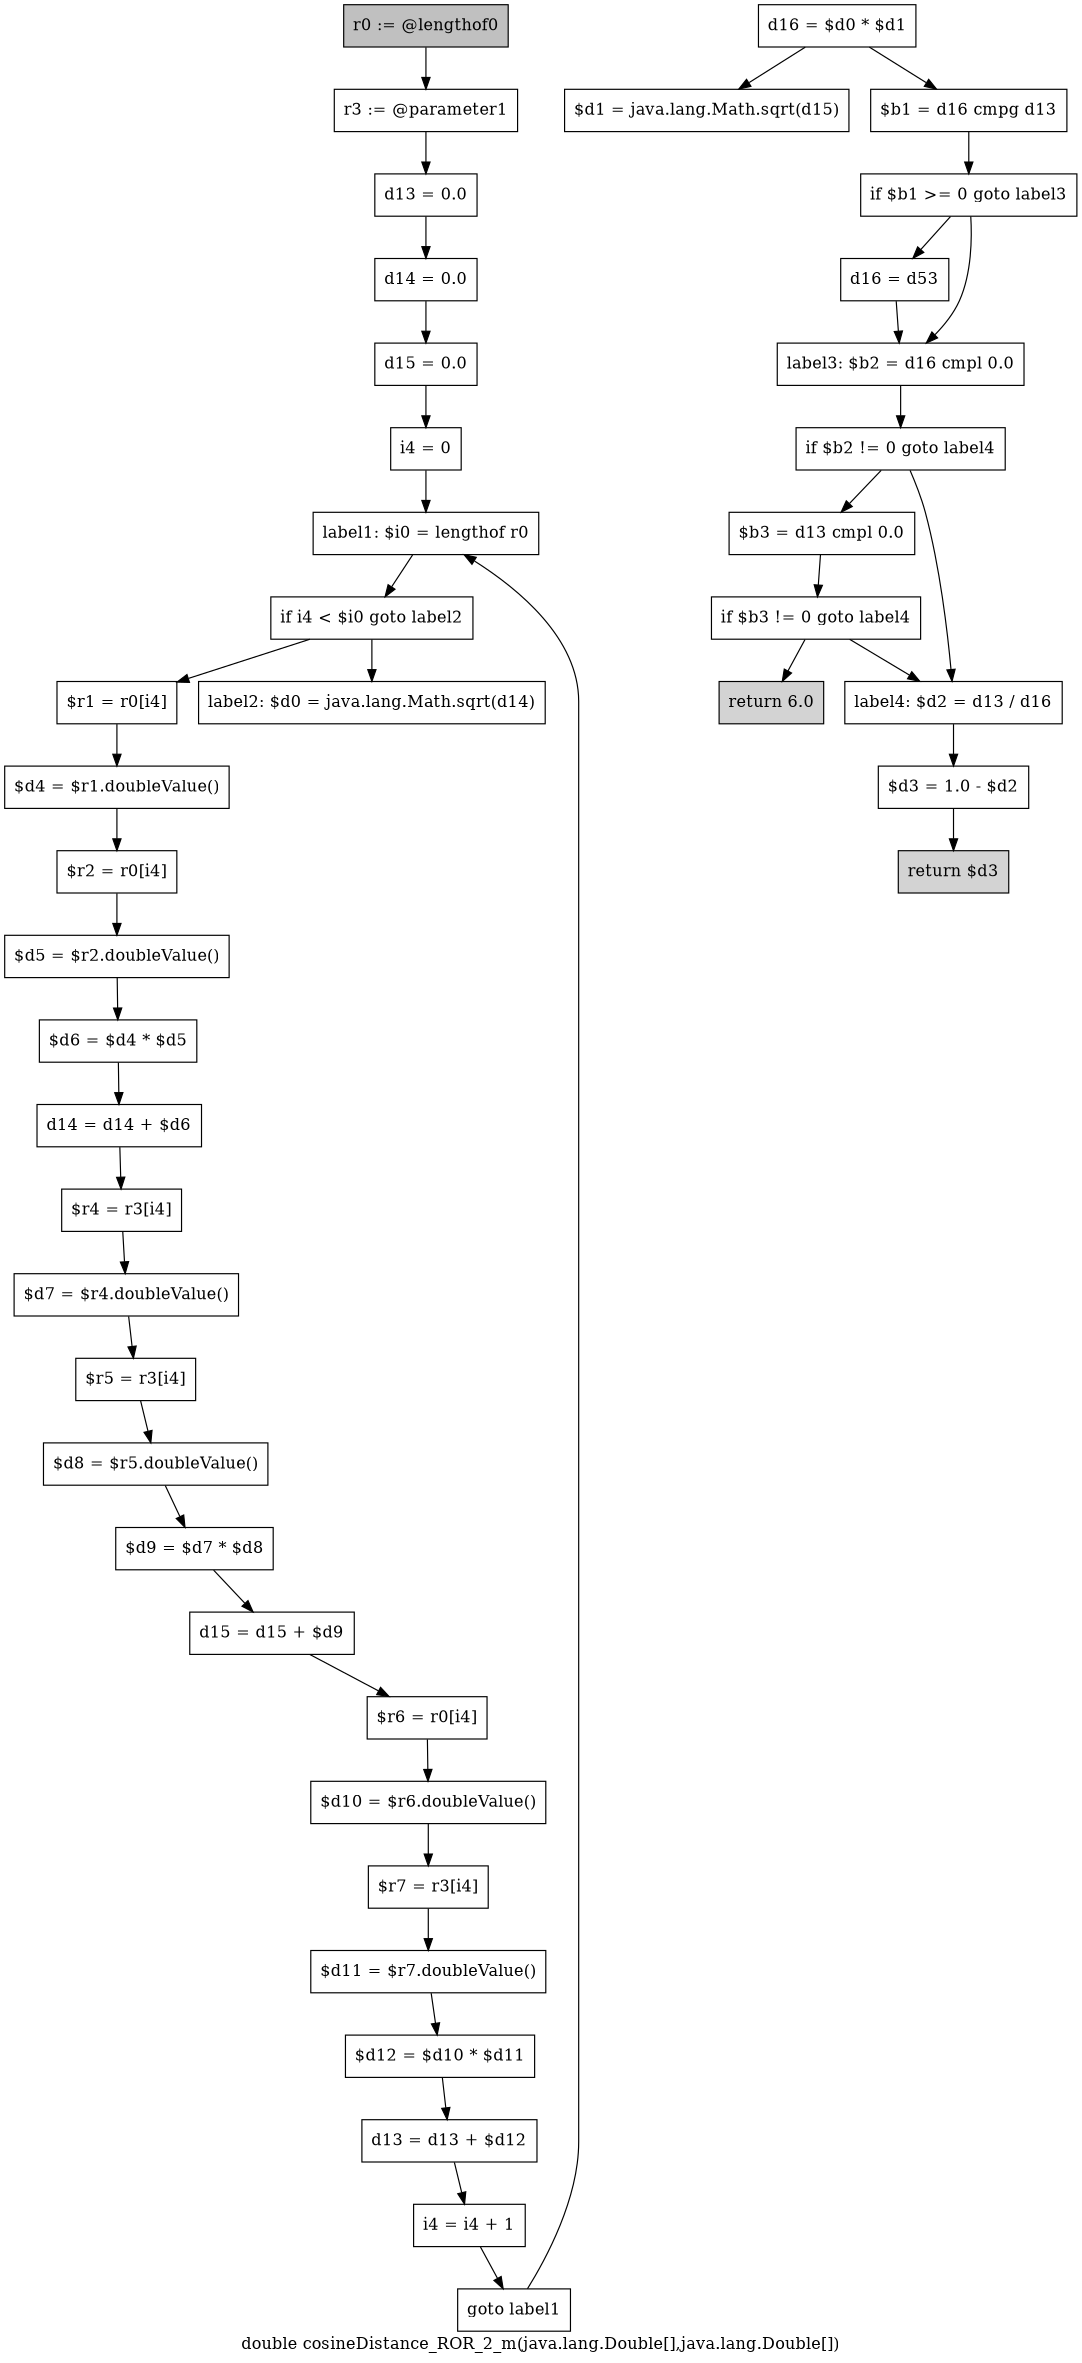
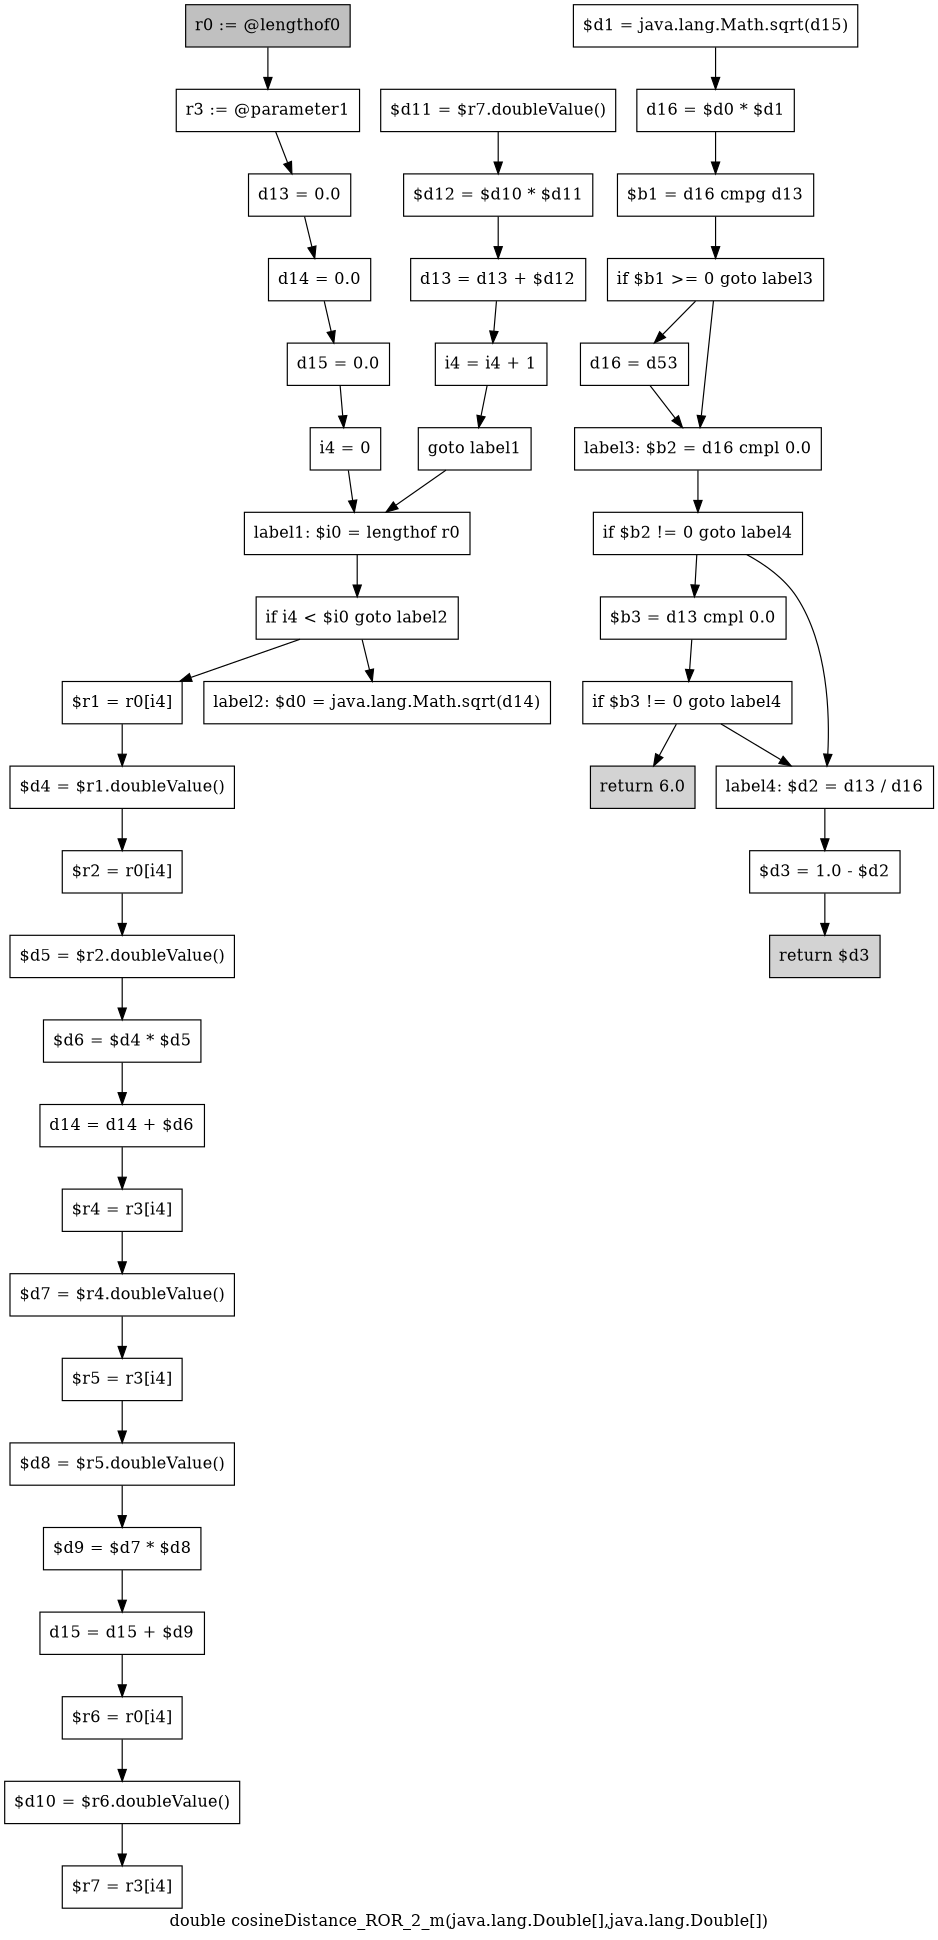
(777, 65) -> (716, 62)
(428, 1924) -> none
